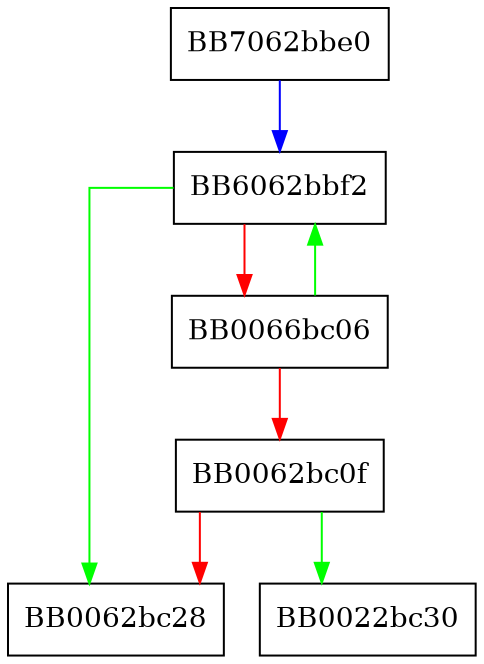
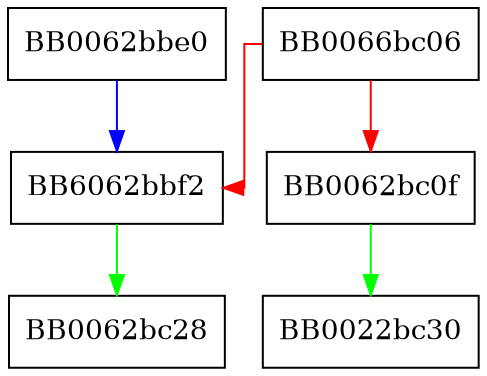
(280, 44) -> (117, 44)
(244, 250) -> none
(315, 270) -> (244, 108)
(200, 537) -> none
